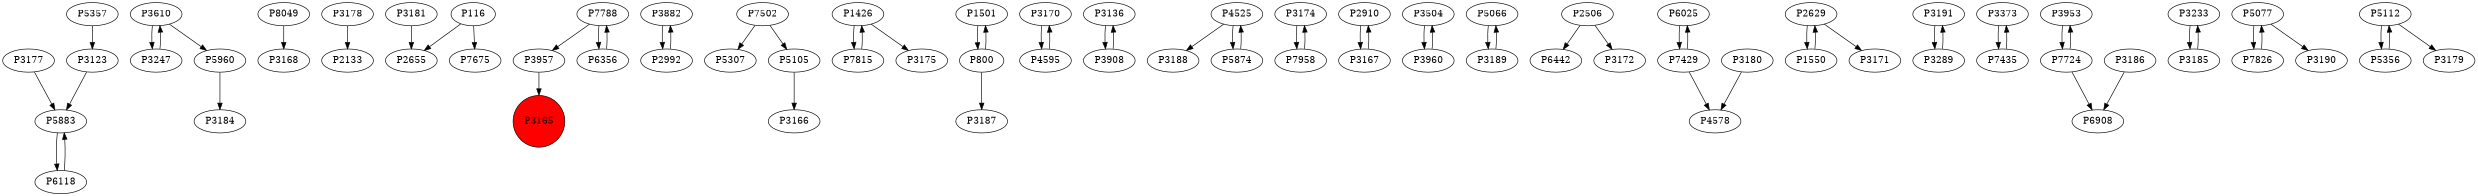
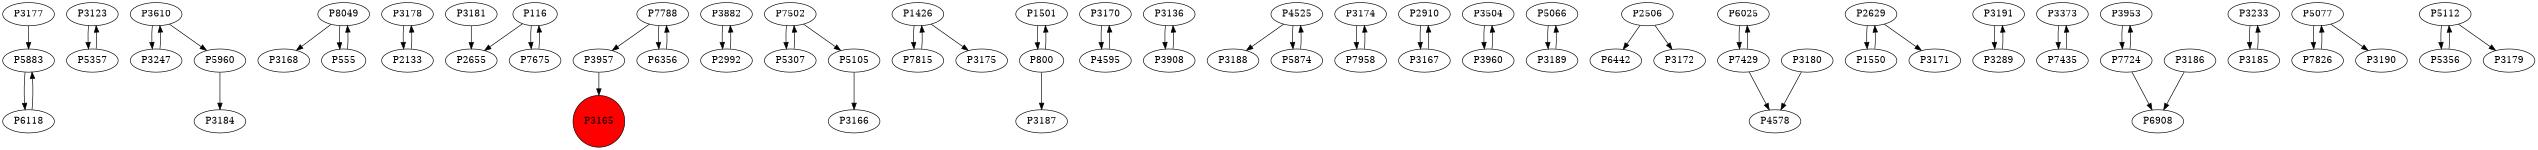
none -> (412, 41)
none -> (539, 41)
none -> (795, 41)
none -> (344, 61)
(78, 88) -> (88, 34)
